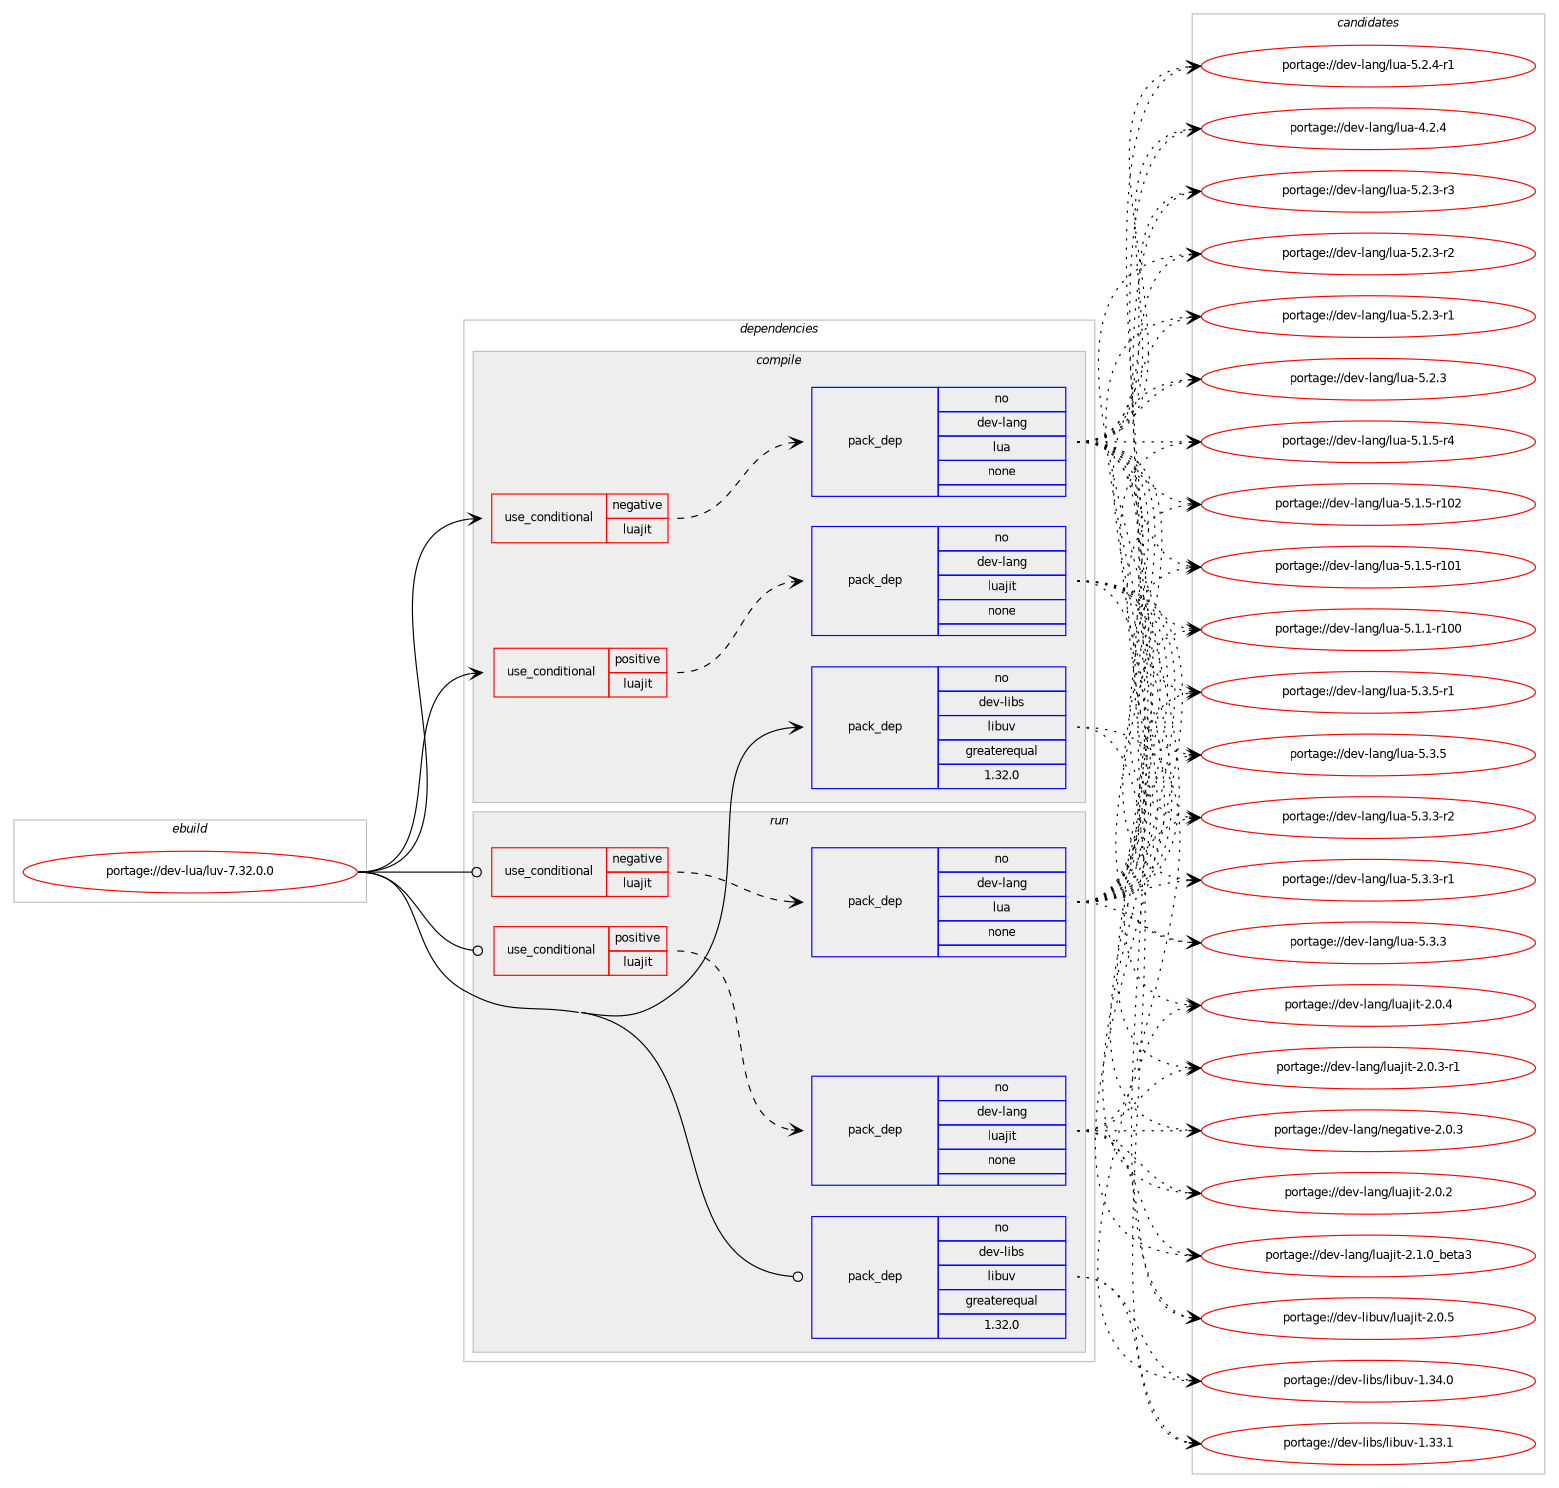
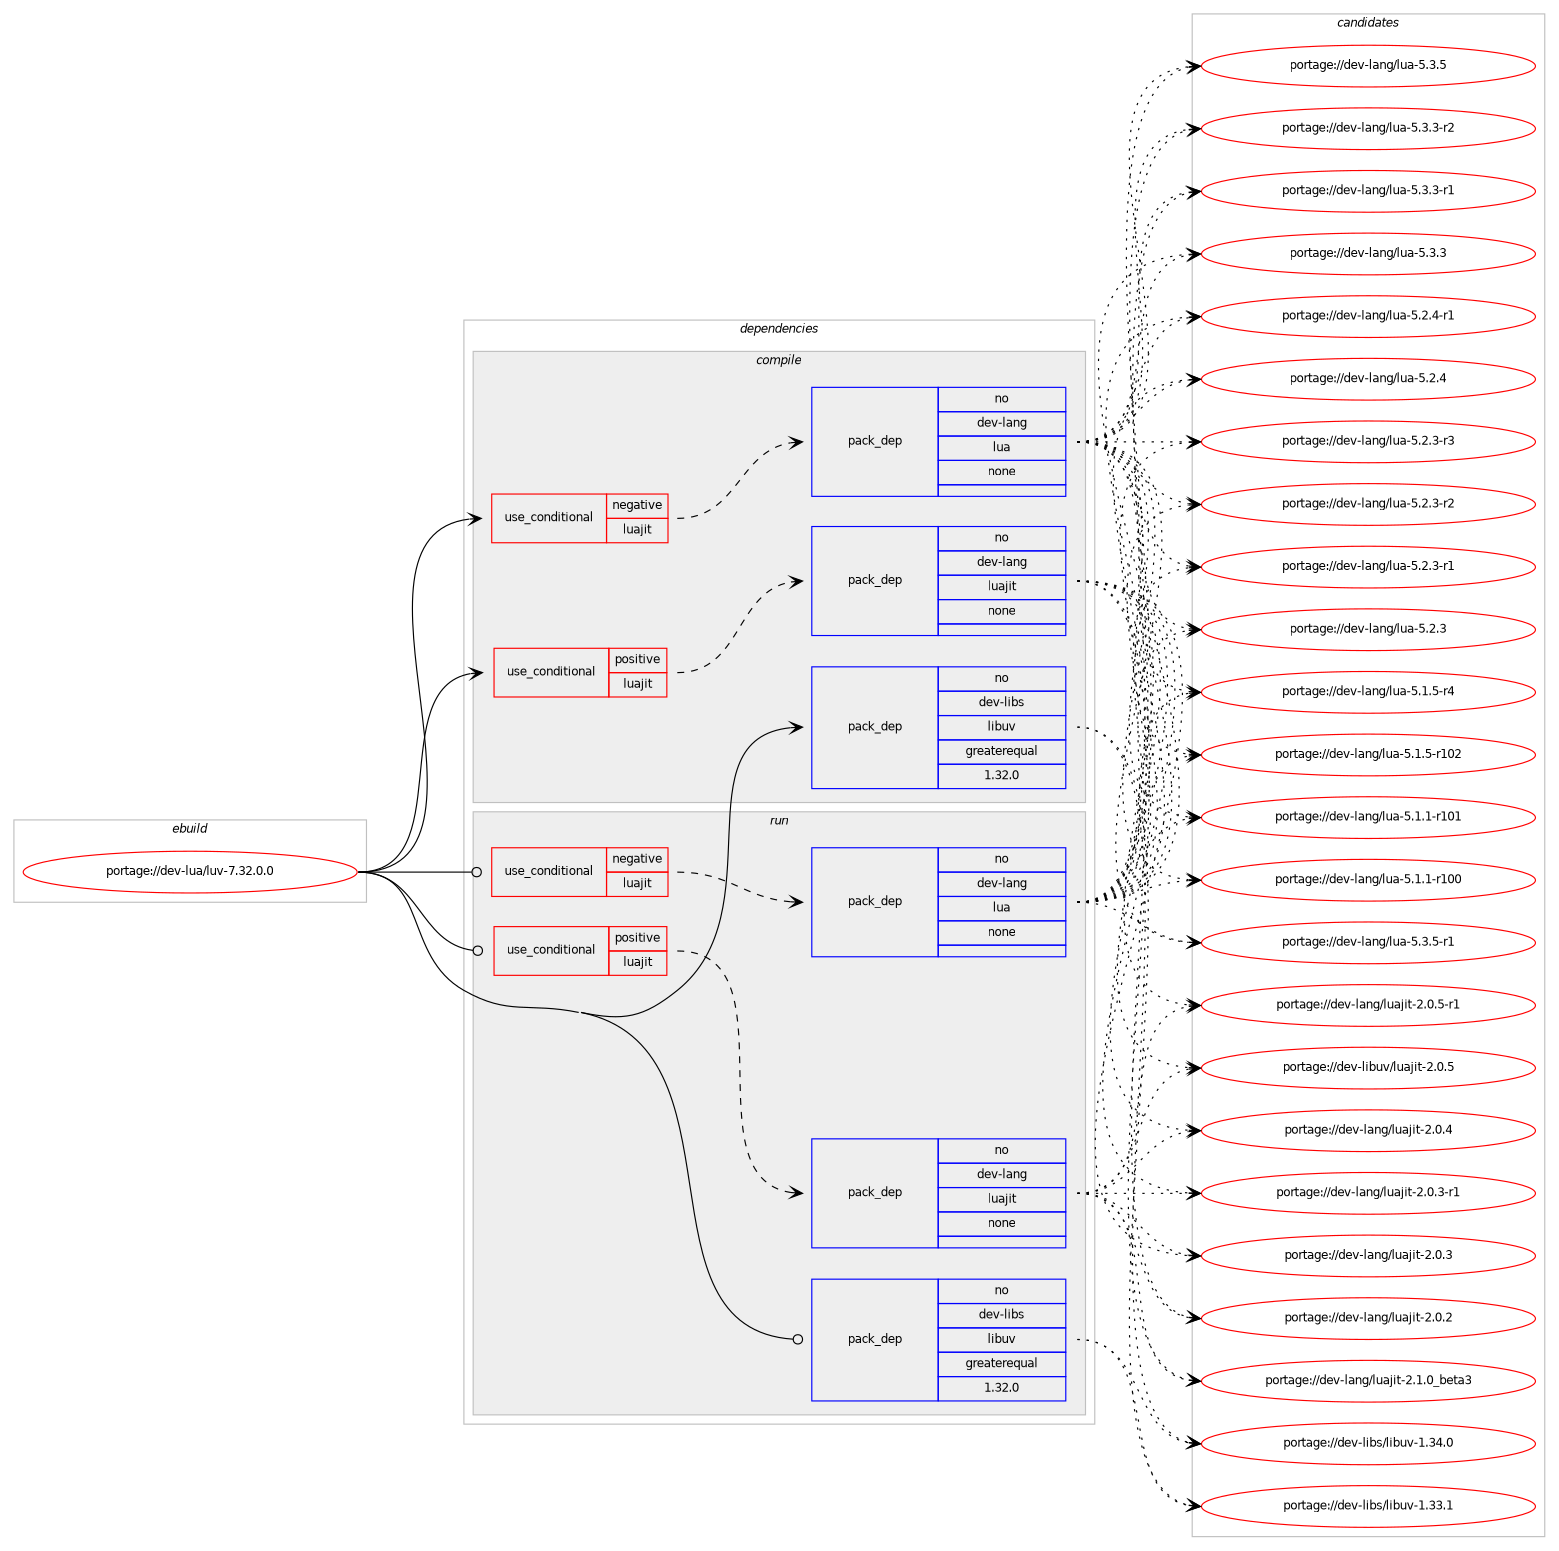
(1368, 129) -> (1368, 379)
(1368, 567) -> (1368, 818)
none -> (1368, 1005)
(1368, 1131) -> (1368, 1256)
